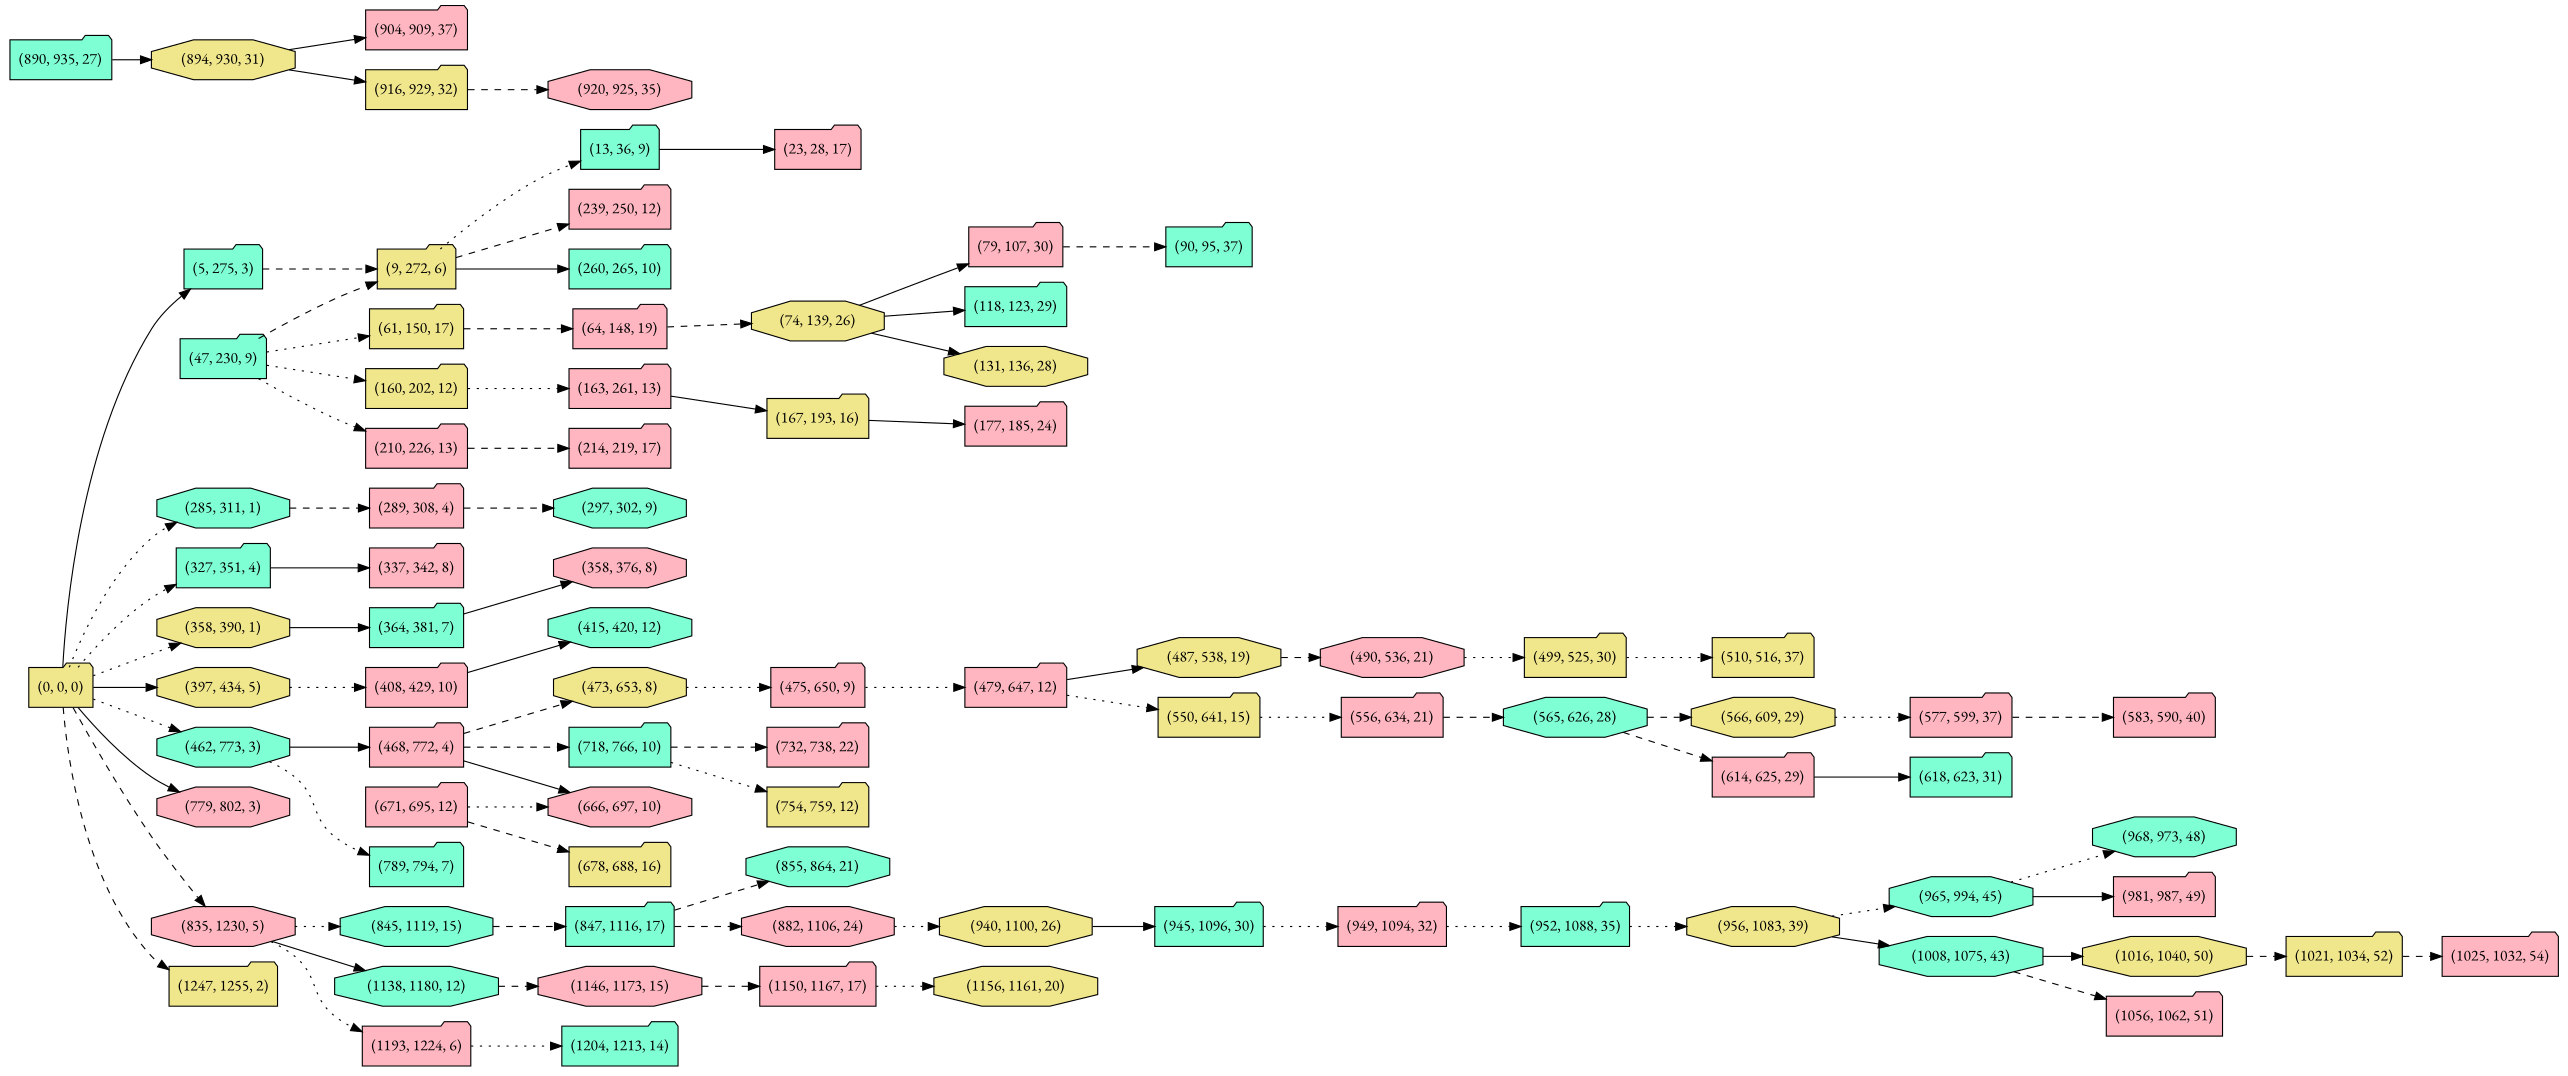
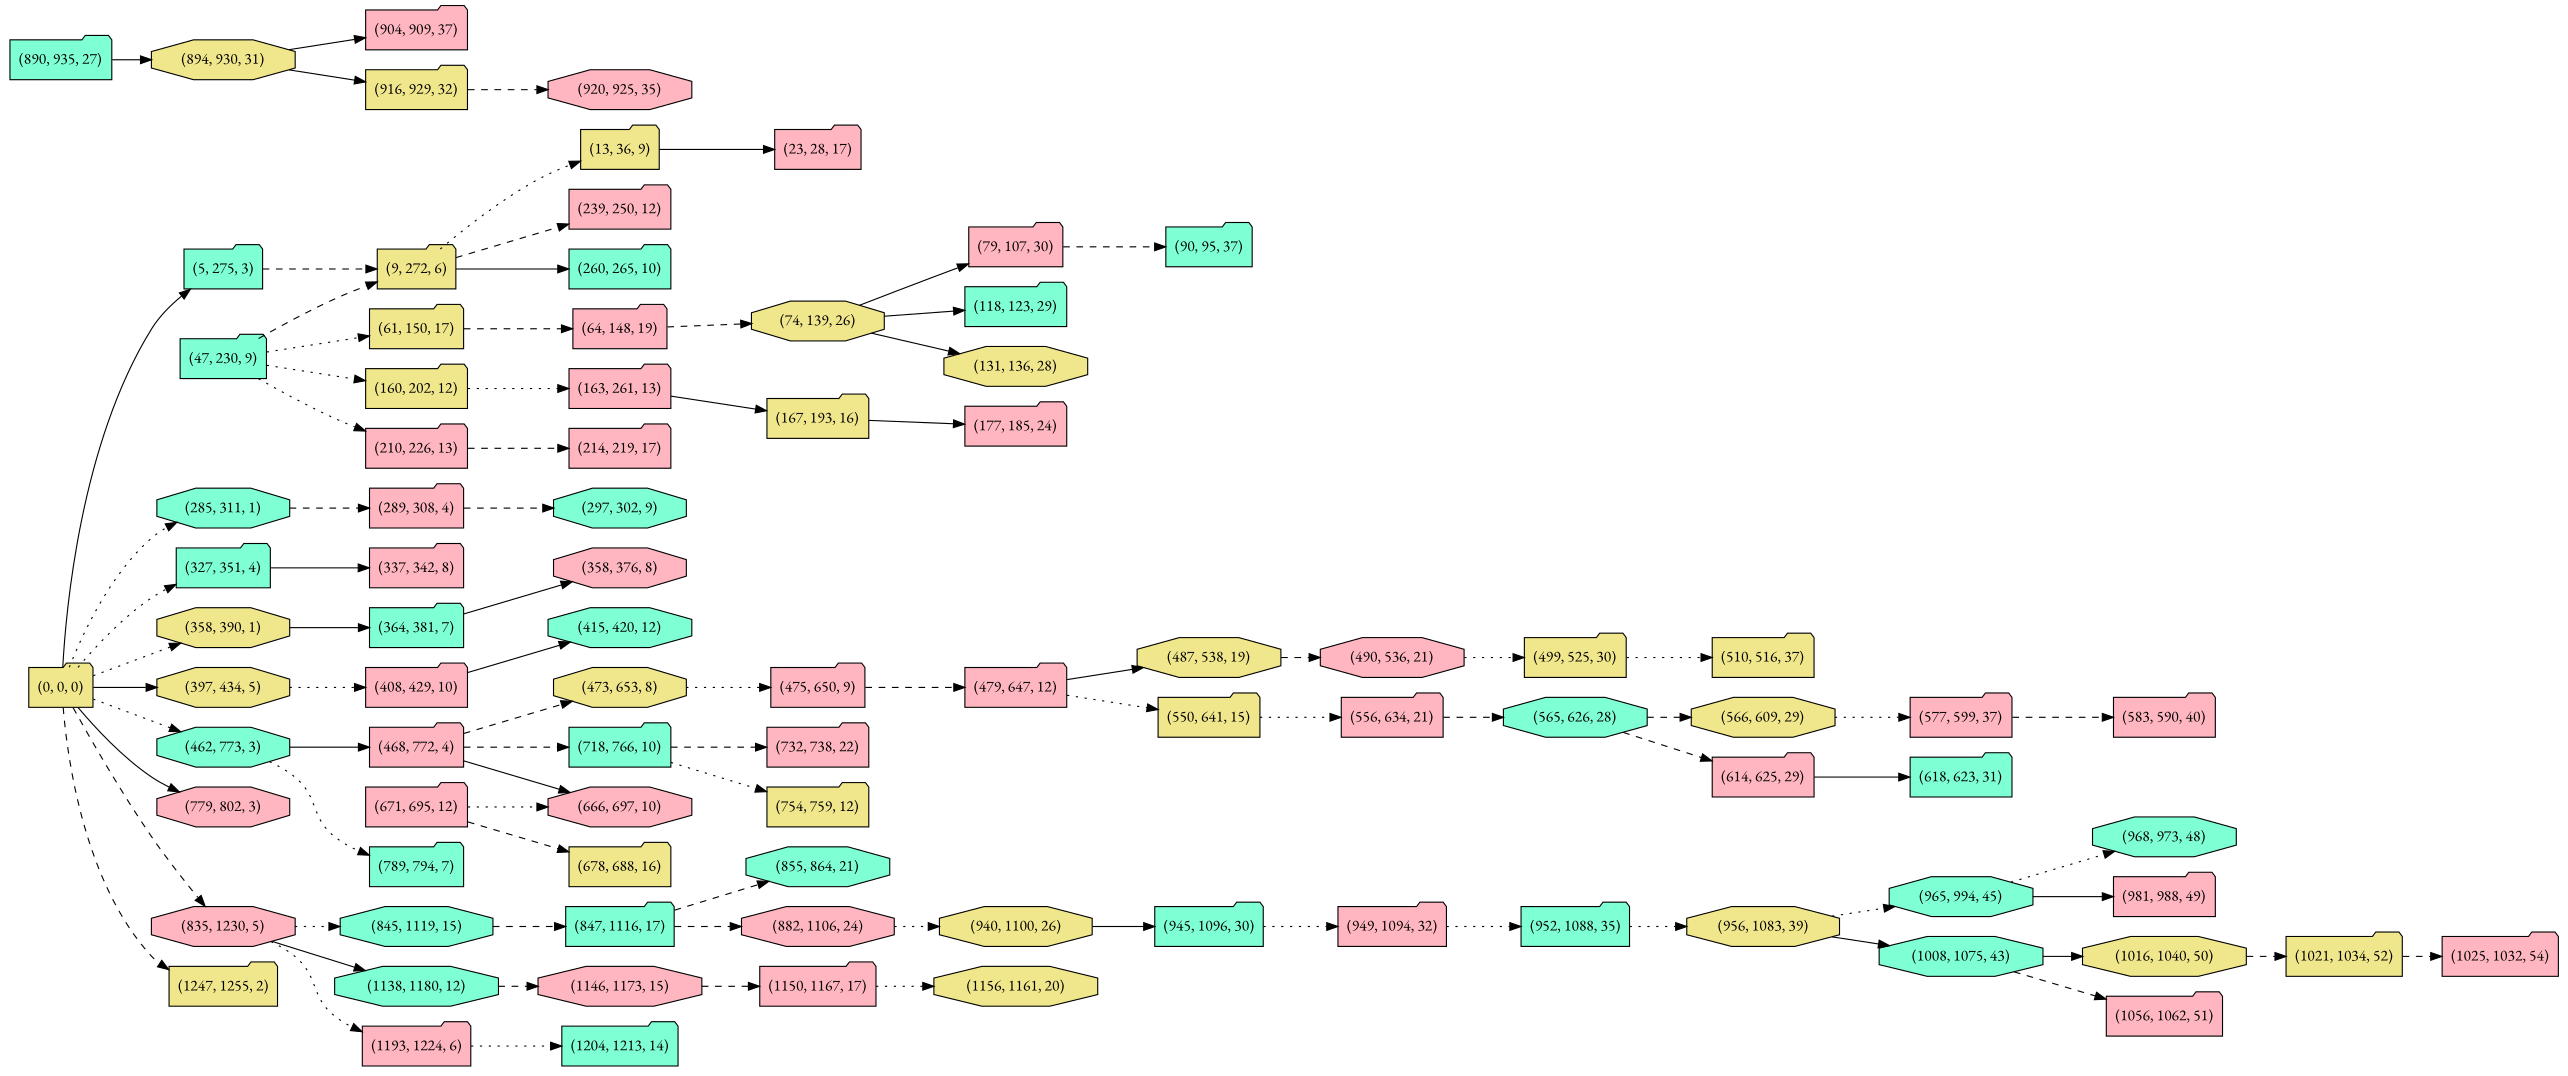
(620, 149) -> (620, 149)
(910, 687) -> (910, 687)
(2164, 897) -> (2164, 897)
